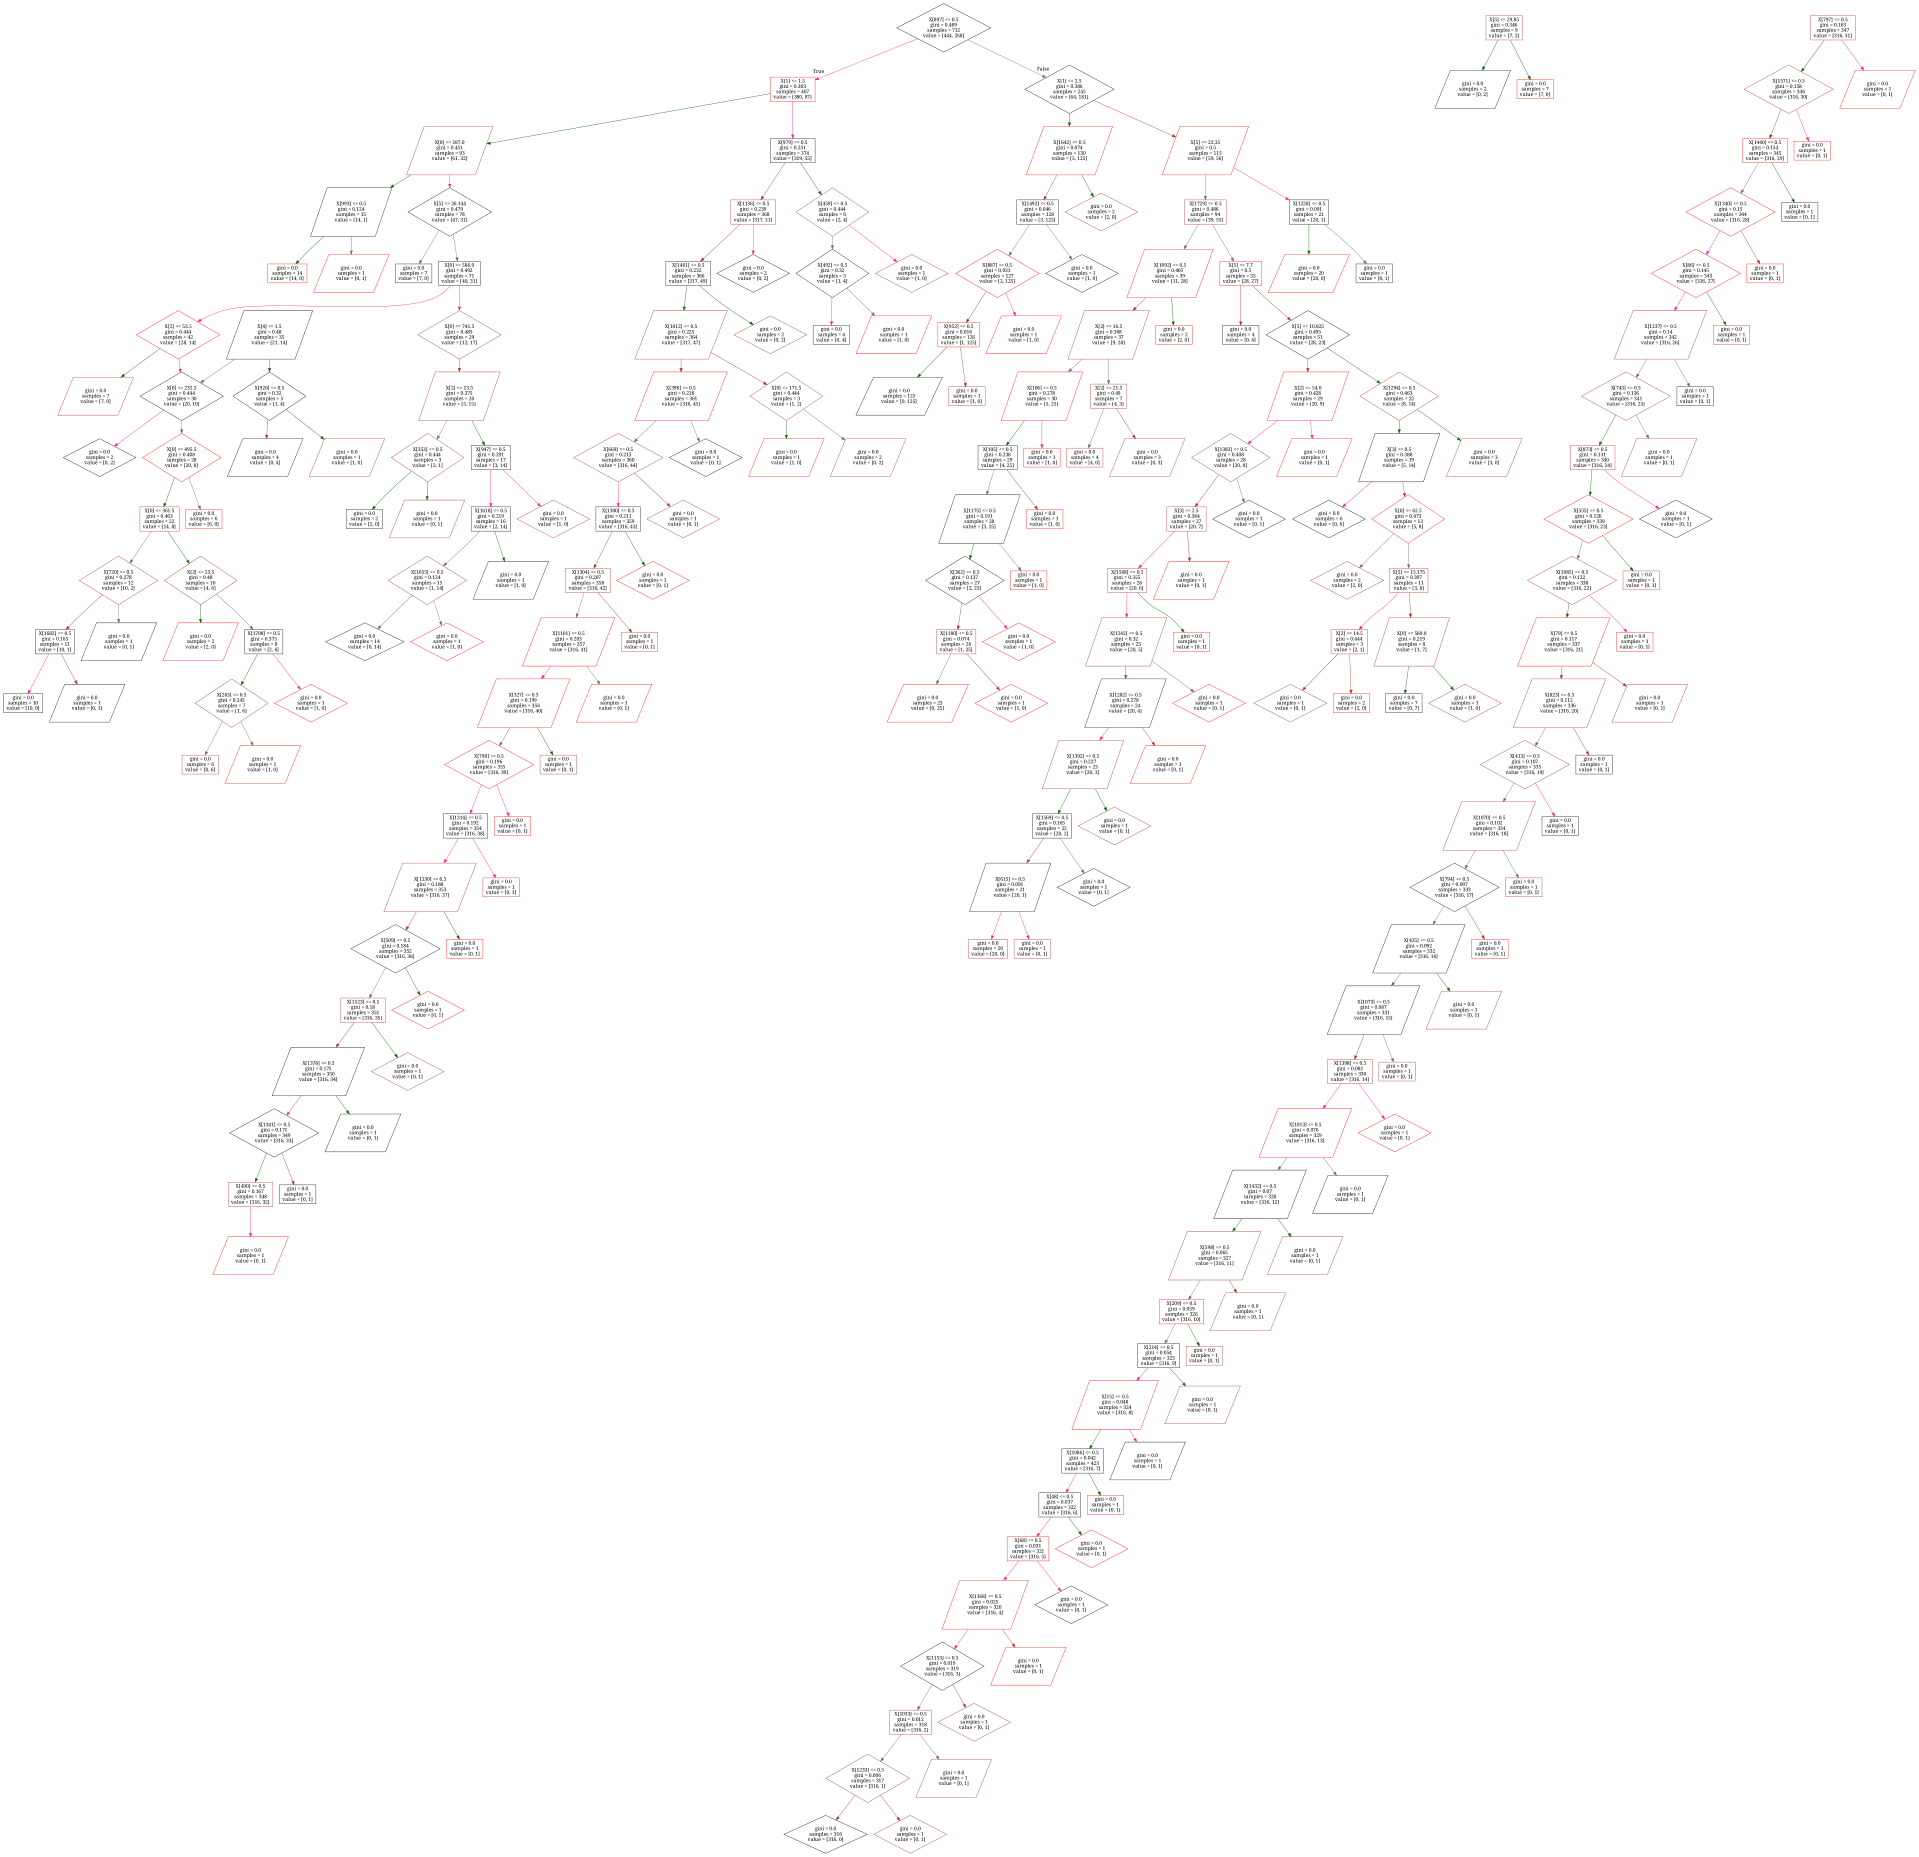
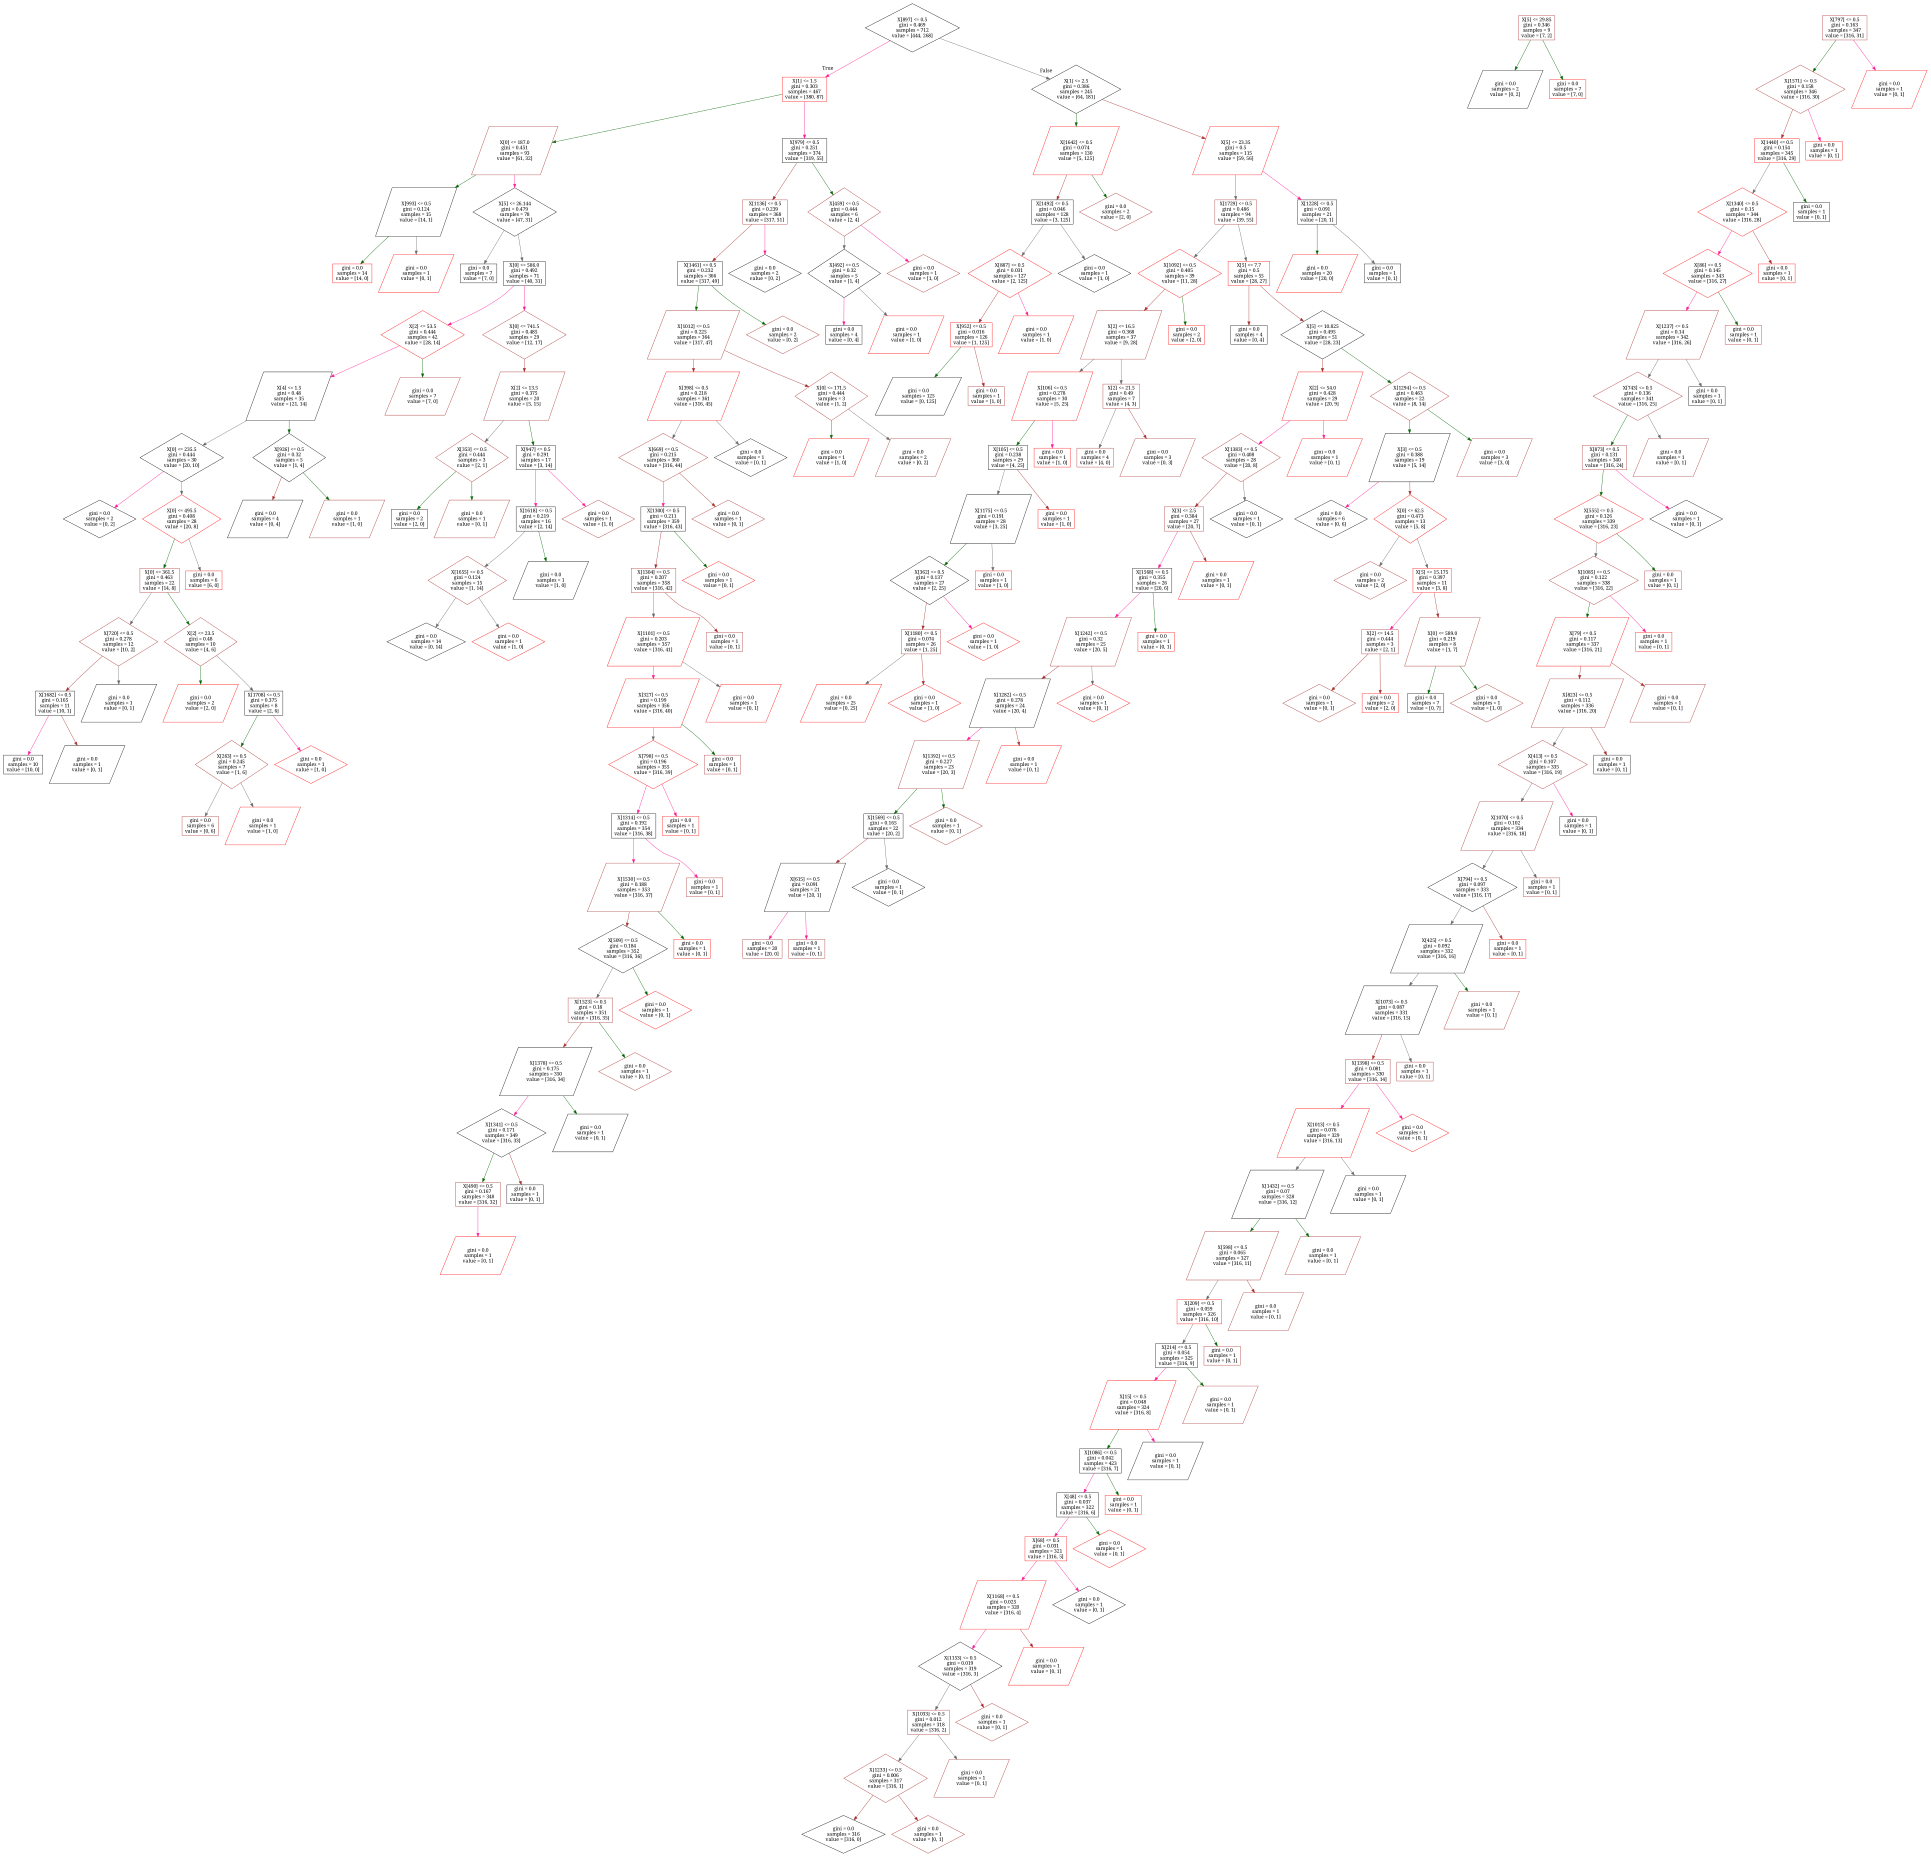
(1170, 273) -> (1180, 273)
(180, 364) -> (367, 361)
(1127, 580) -> (1152, 580)
